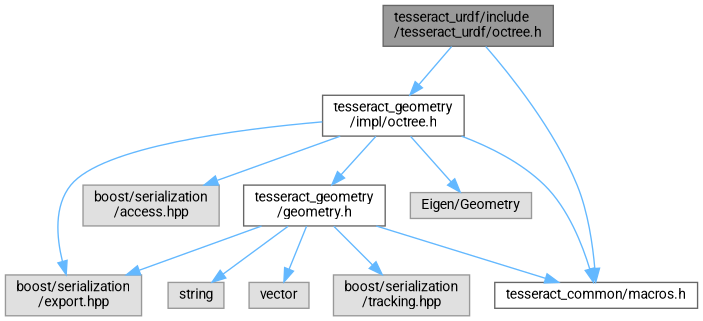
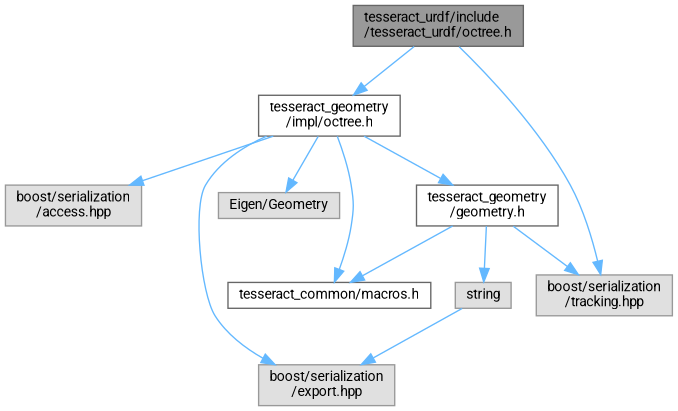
(559, 149) -> (544, 144)
(200, 248) -> (418, 333)
(279, 295) -> none
